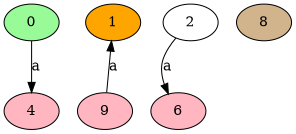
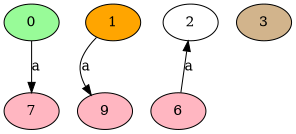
(264, 22) -> (264, 22)
(163, 60) -> (184, 72)
(109, 72) -> (81, 60)
(32, 111) -> (32, 111)
